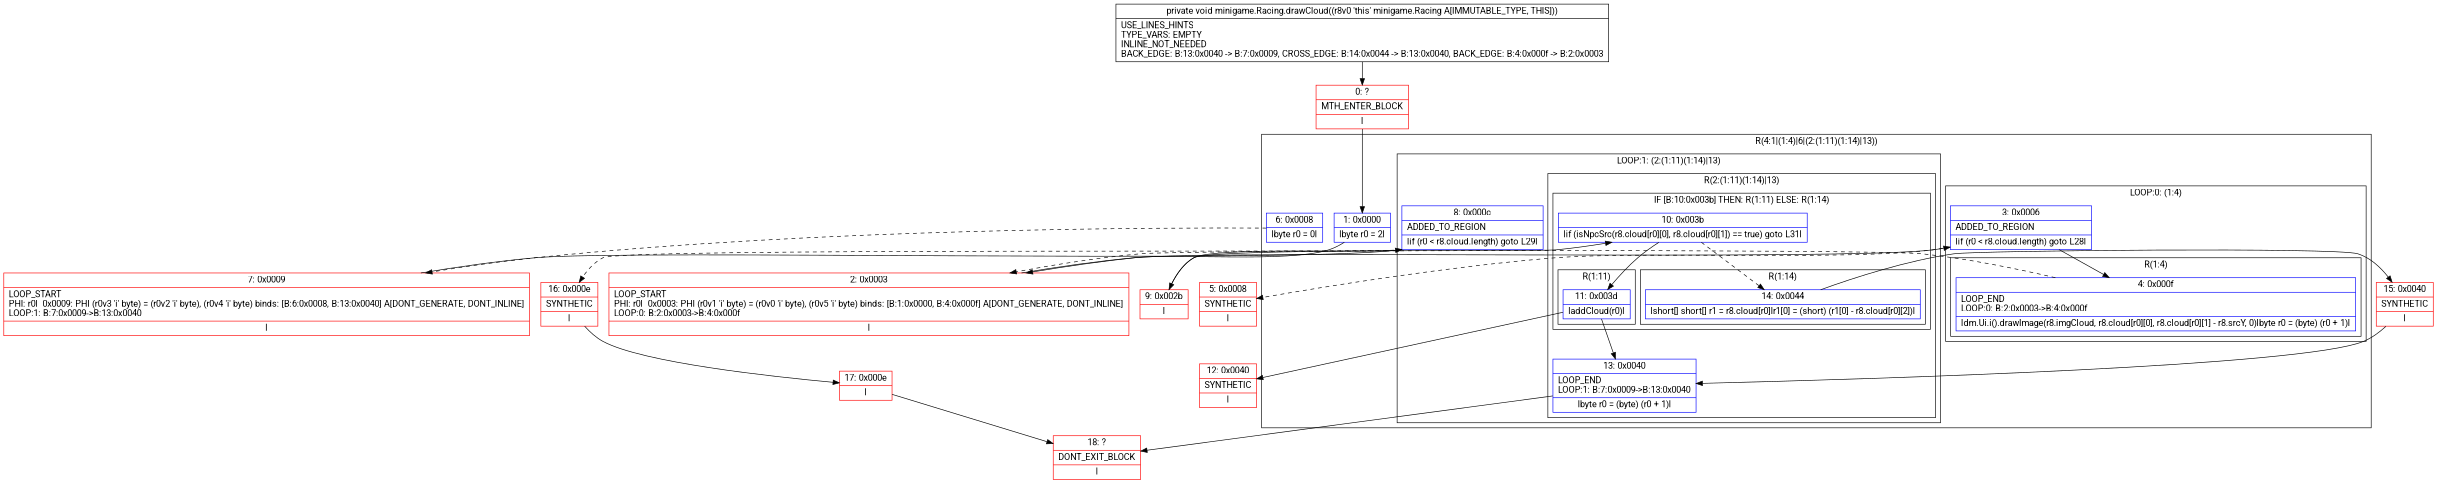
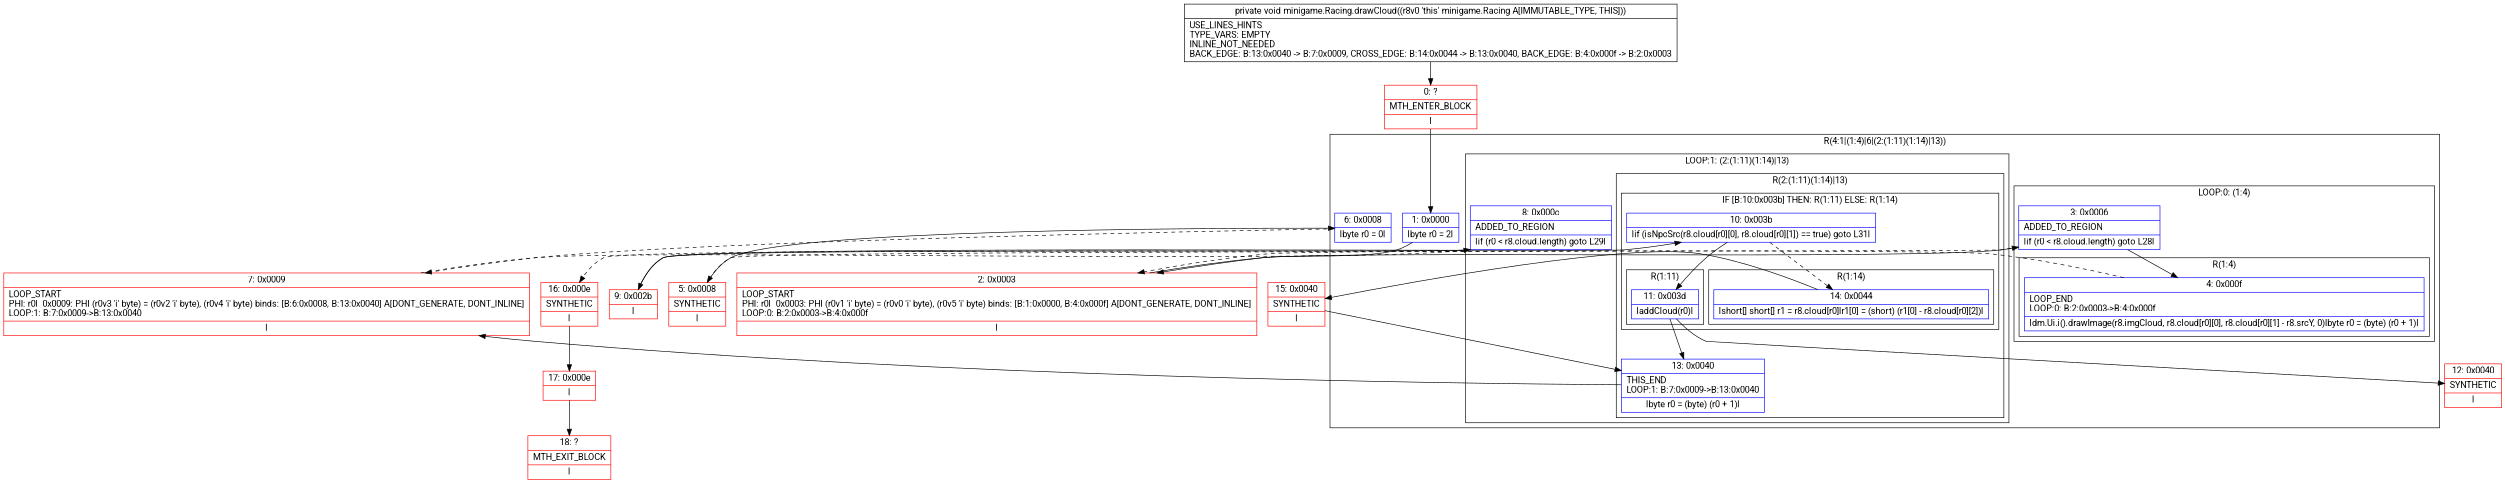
none -> (1011, 232)
(908, 256) -> (1098, 256)
(1580, 381) -> (1647, 381)
(1350, 423) -> (1053, 372)
(1097, 457) -> (569, 457)
